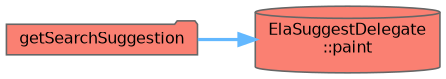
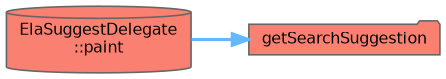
(218, 40) -> (212, 40)
